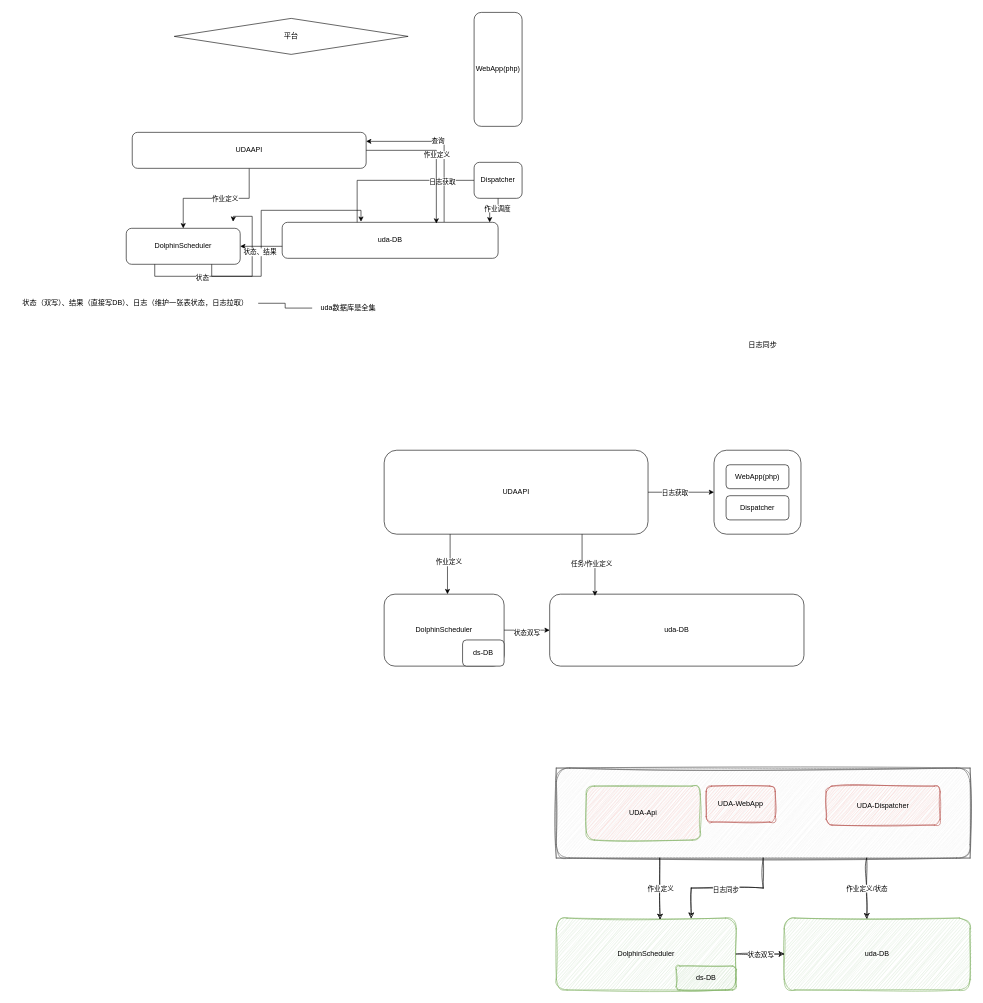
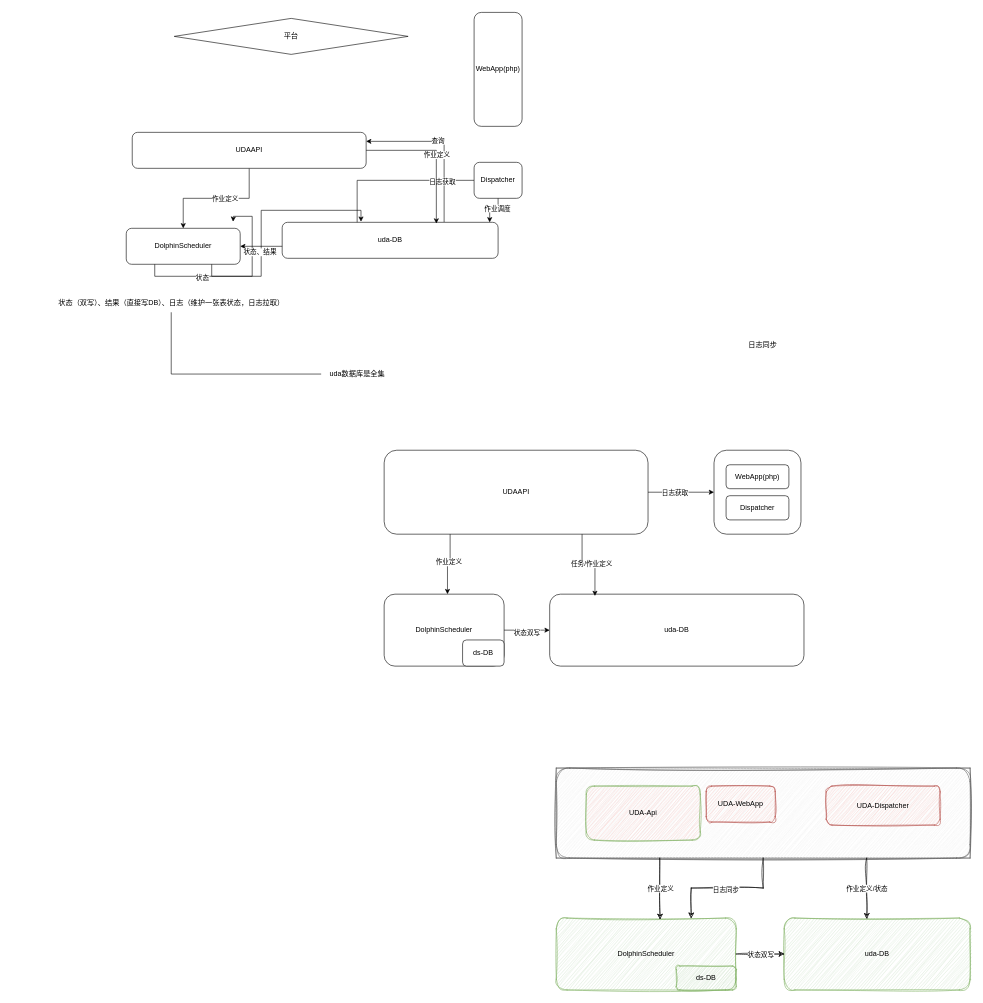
(135, 303) -> (171, 303)
(348, 308) -> (357, 374)
